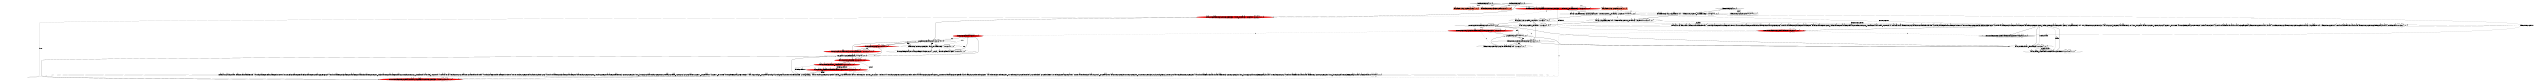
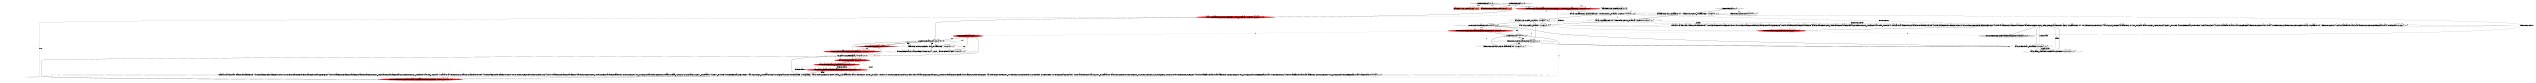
(1615, 9) -> (1615, 9)
(1739, 11) -> (1739, 11)
